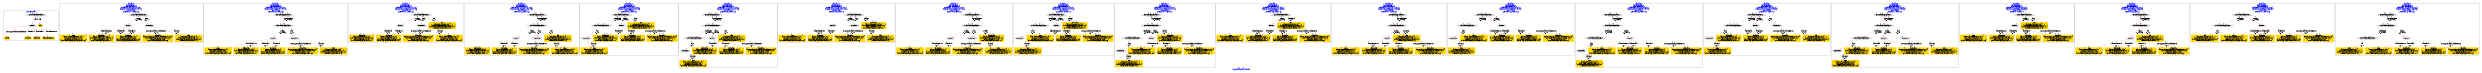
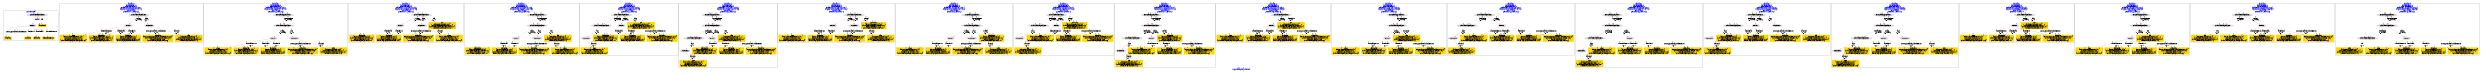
(40, 26) -> (42, 26)
(7, 38) -> (8, 38)
